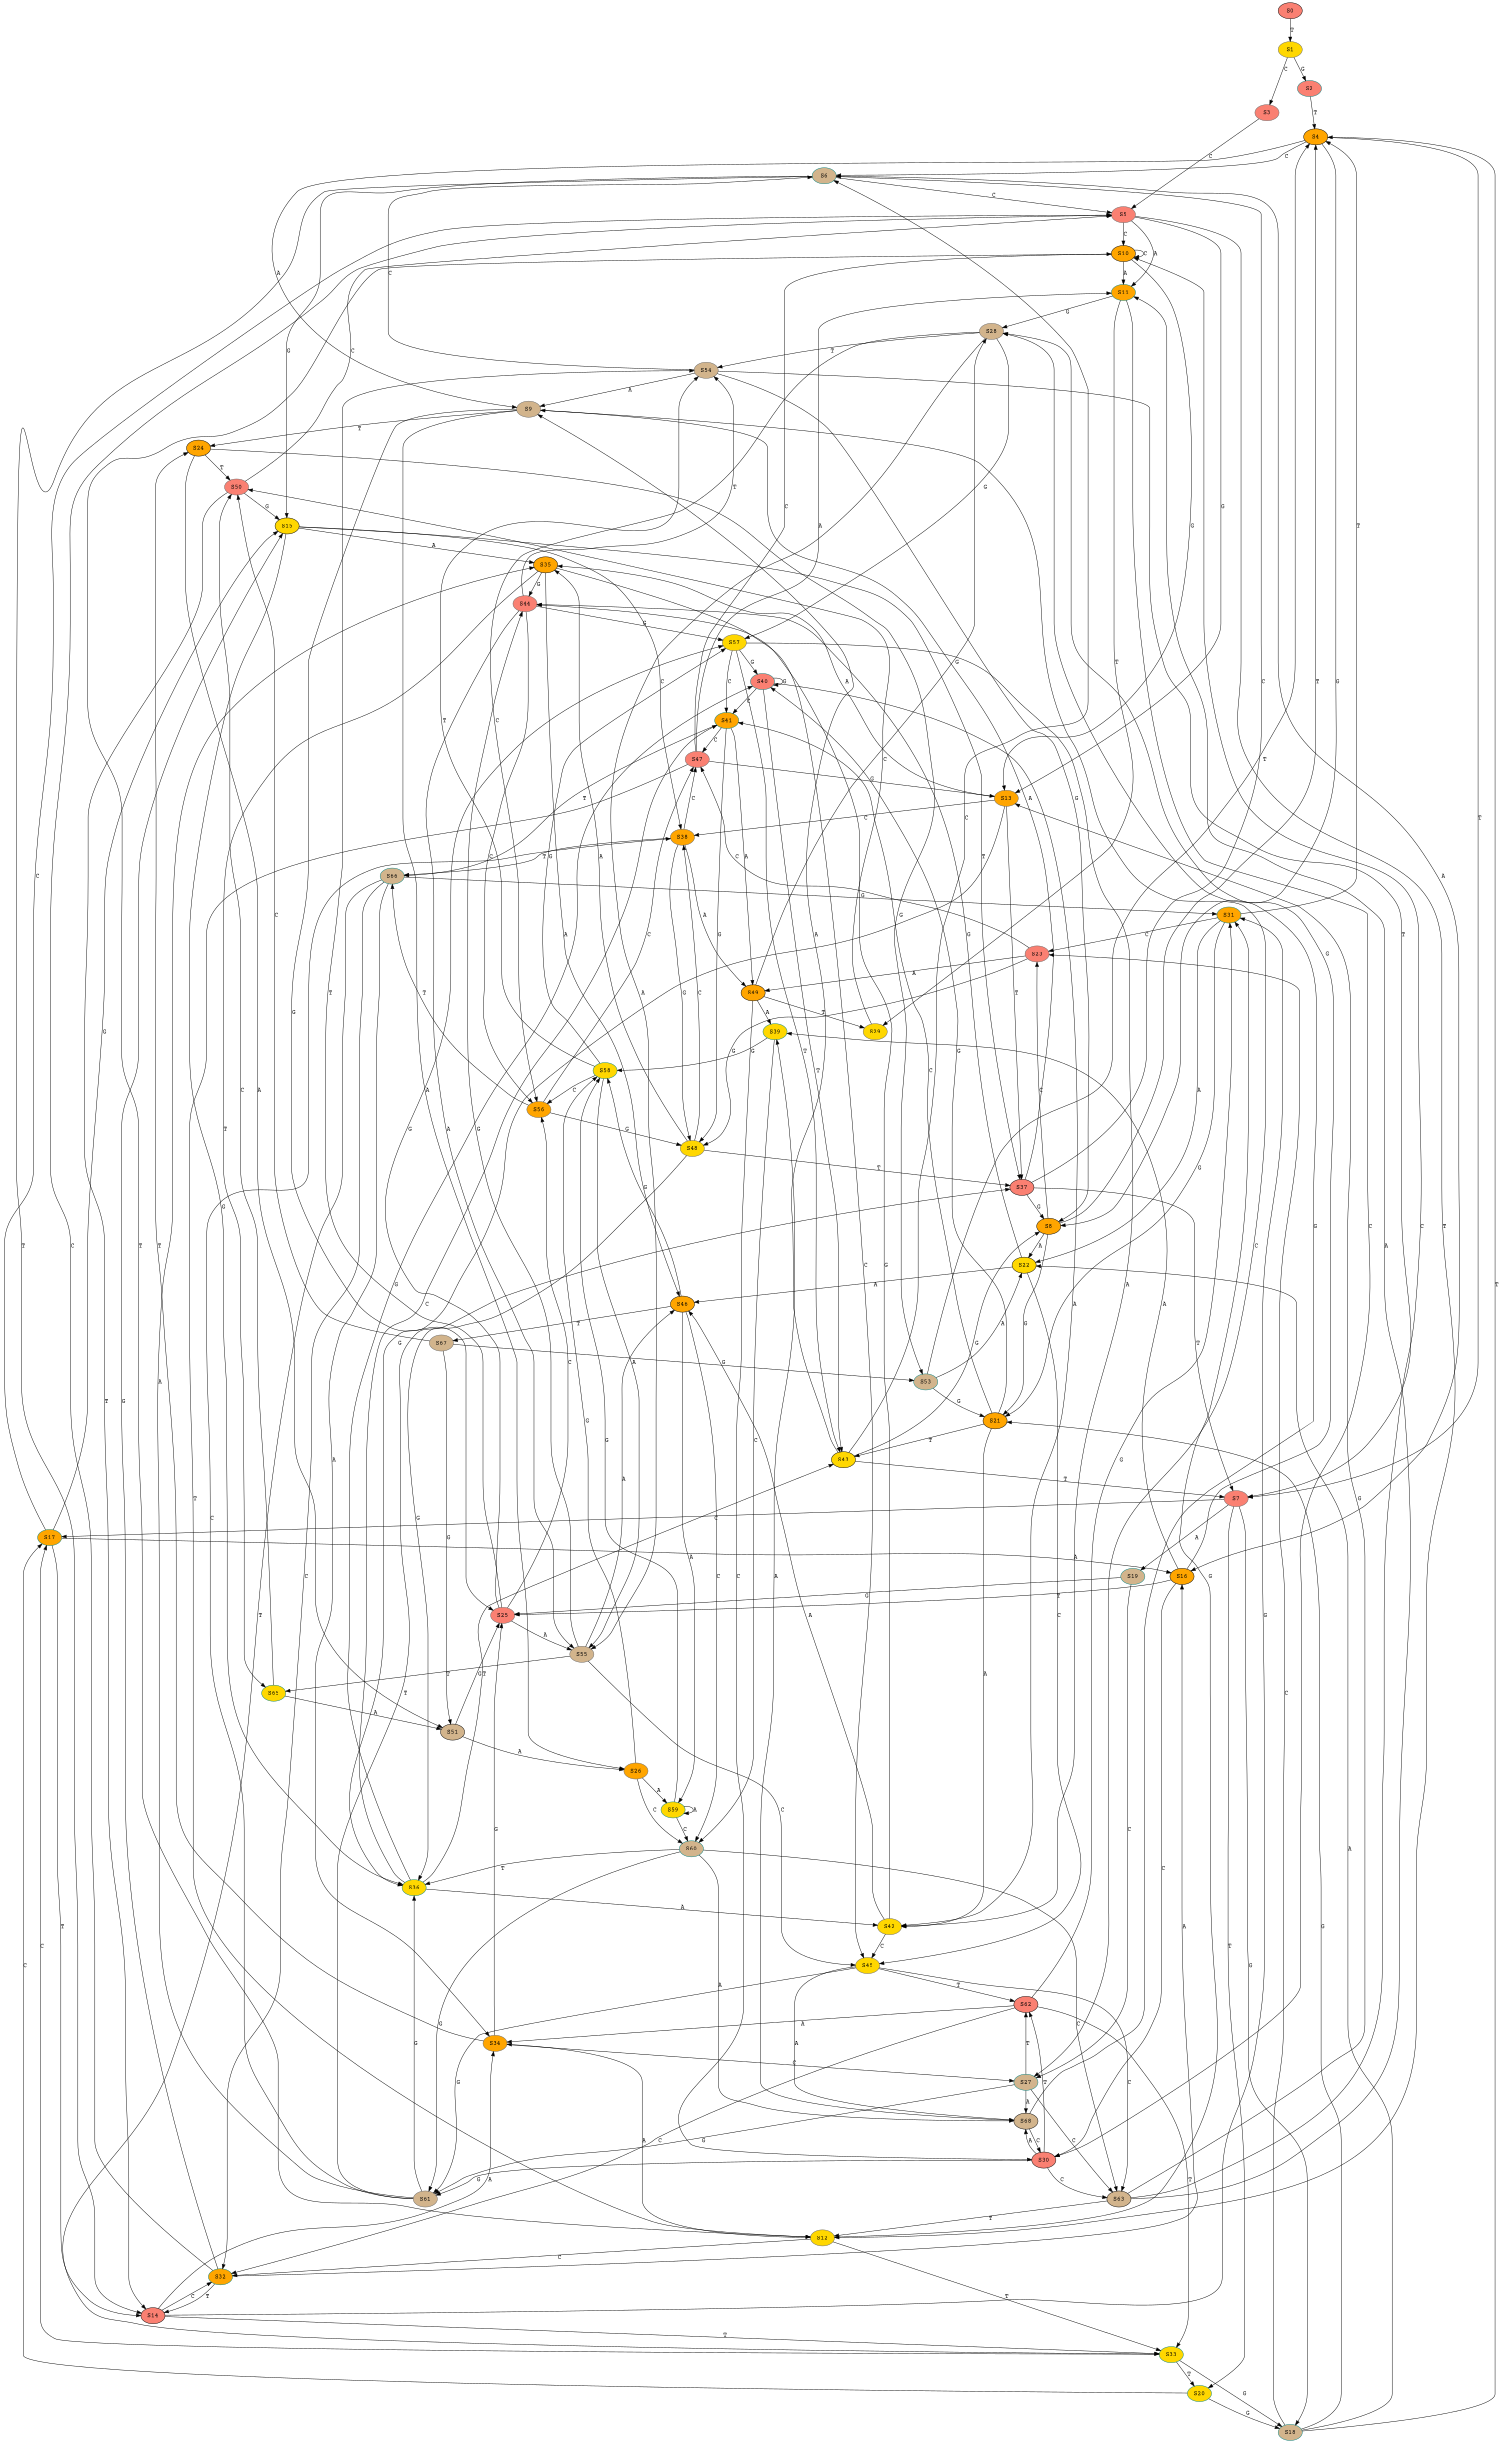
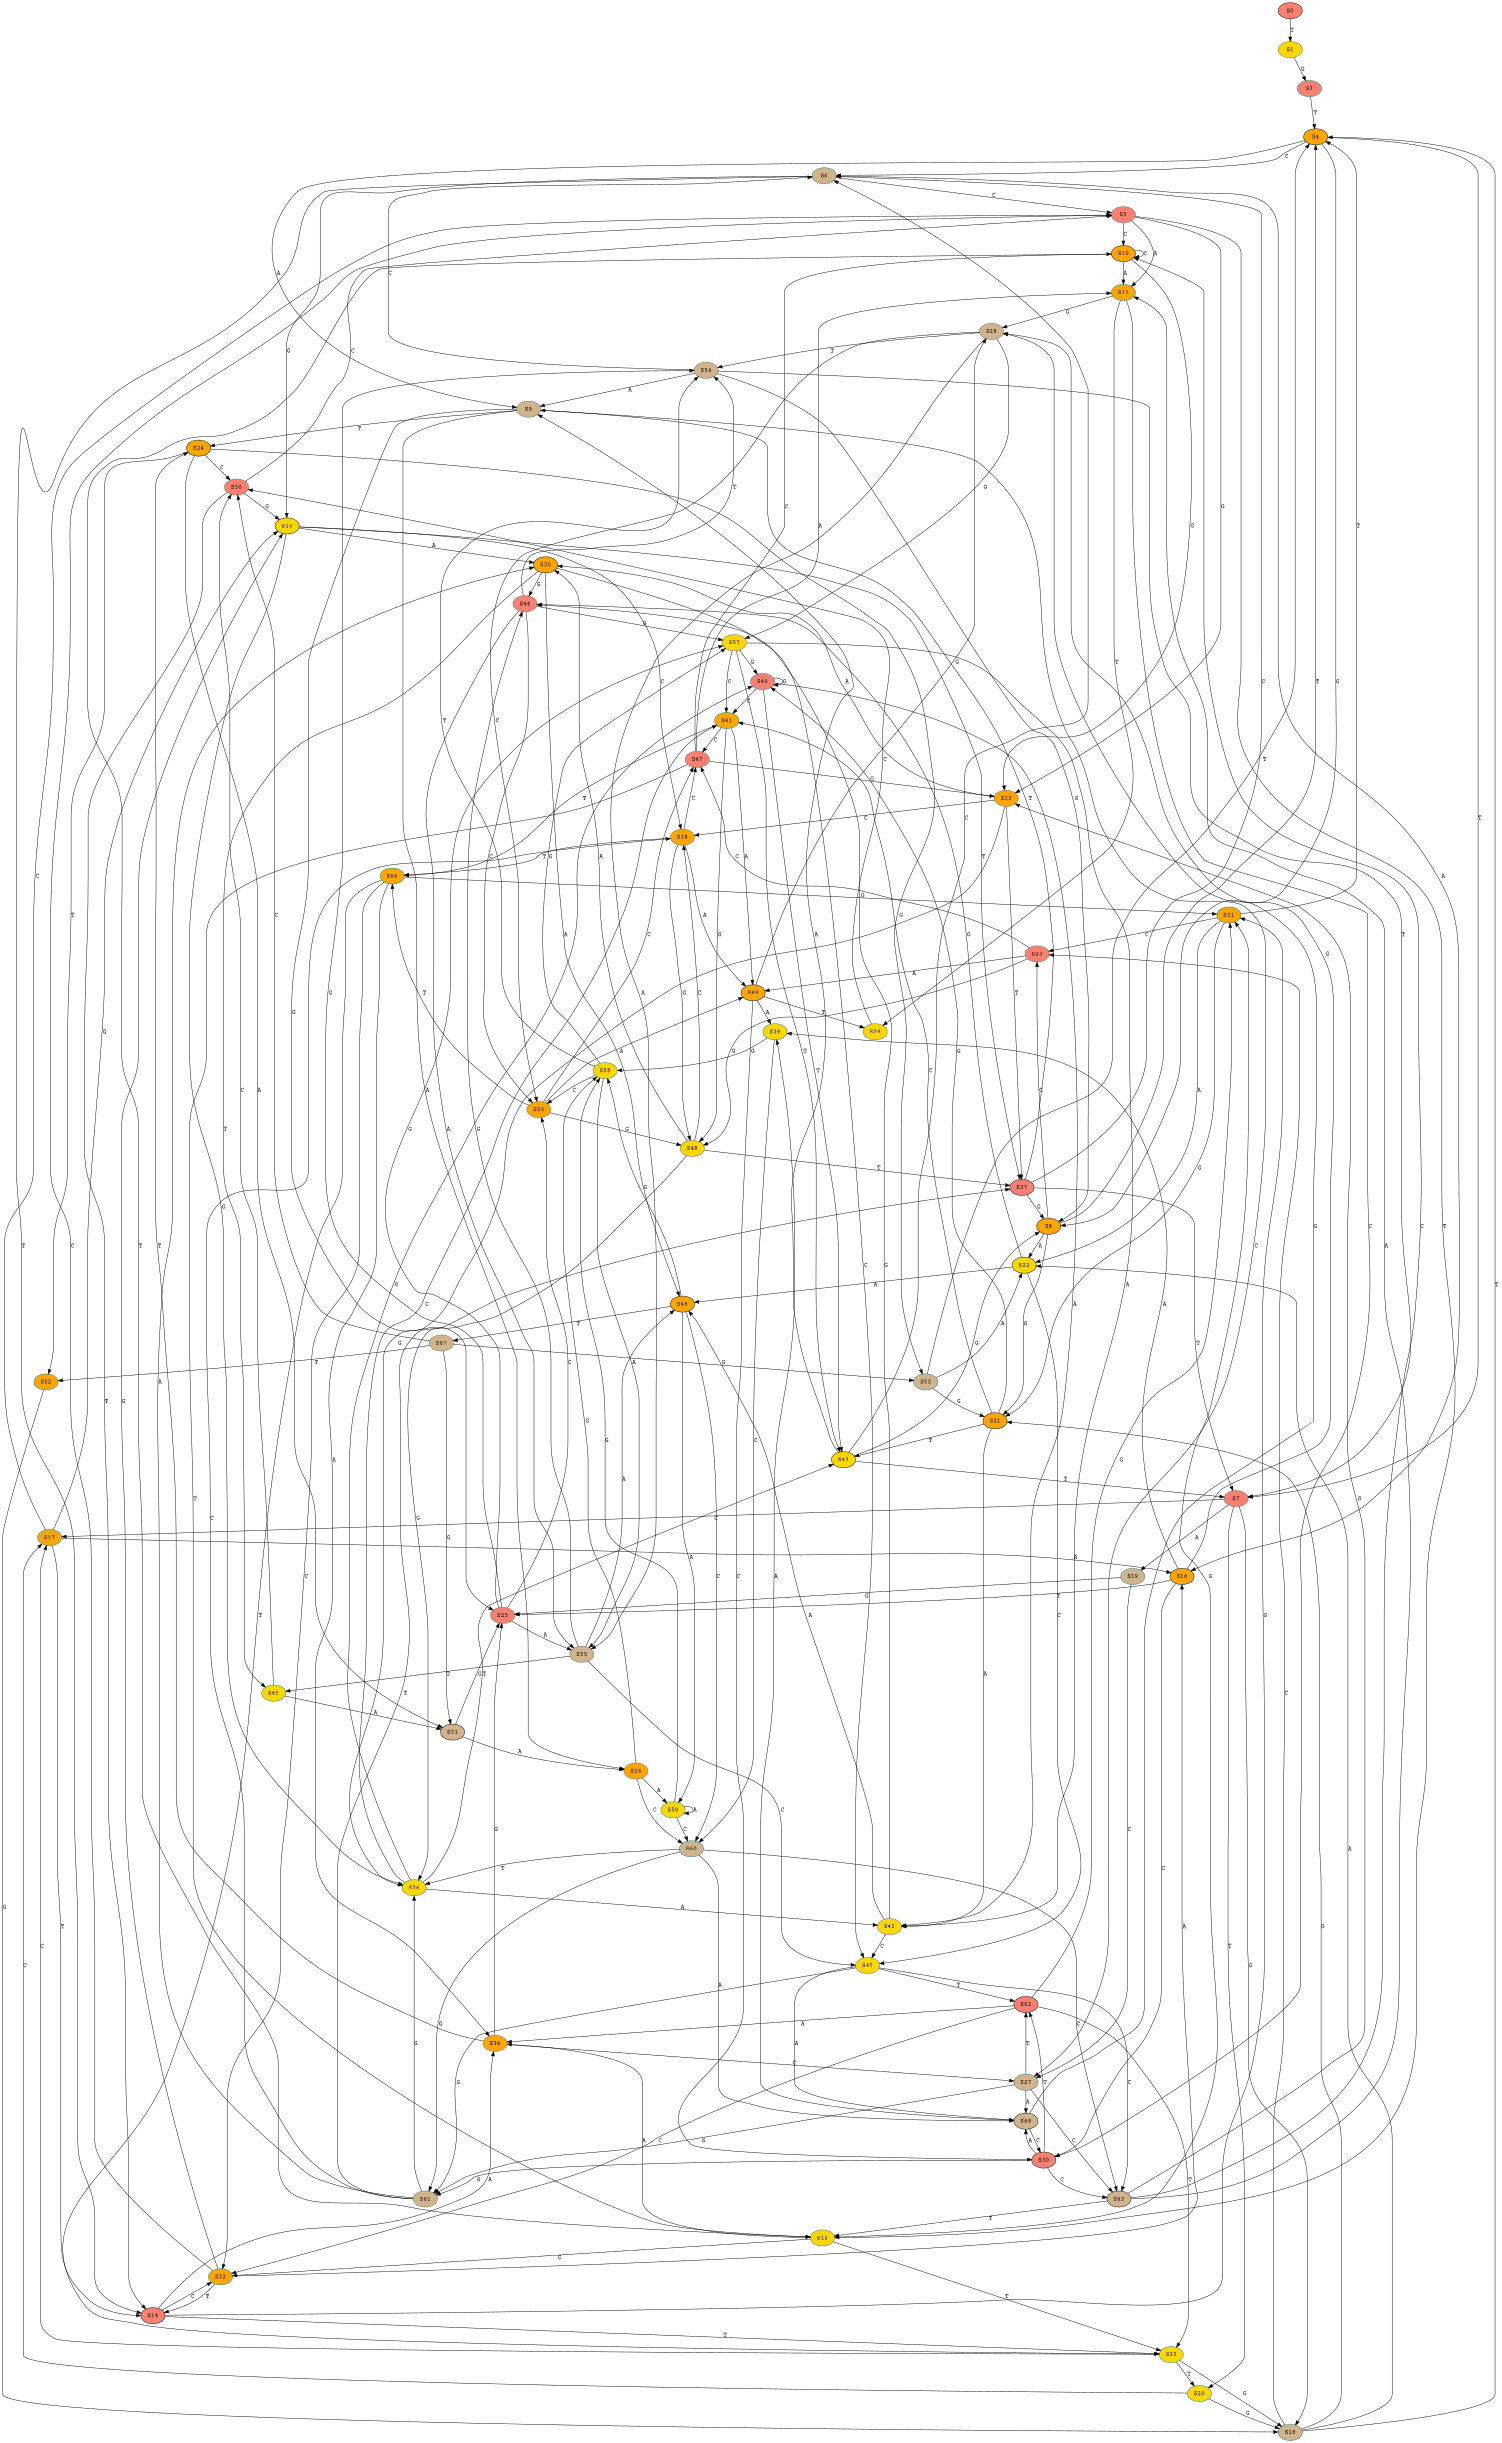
(1267, 113) -> none
(222, 468) -> (222, 468)
(1031, 798) -> (1031, 798)
(392, 876) -> (392, 876)
(331, 993) -> (331, 993)
none -> (636, 1041)
none -> (46, 1382)
